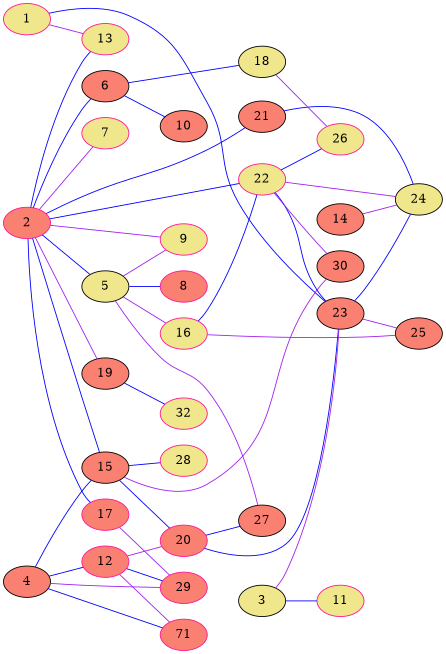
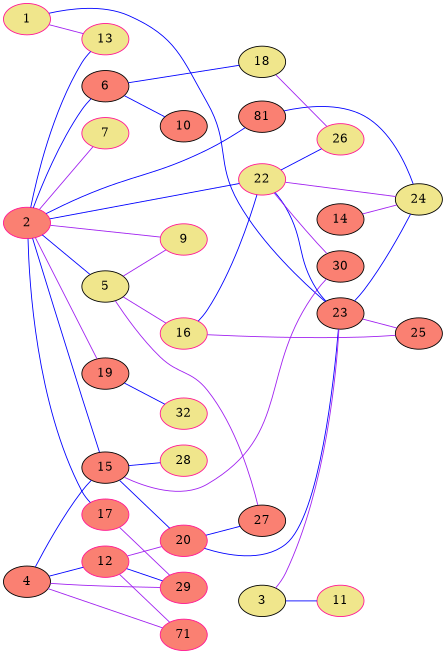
(262, 117) -> (262, 117)
(184, 287) -> none
(105, 608) -> (105, 608)
